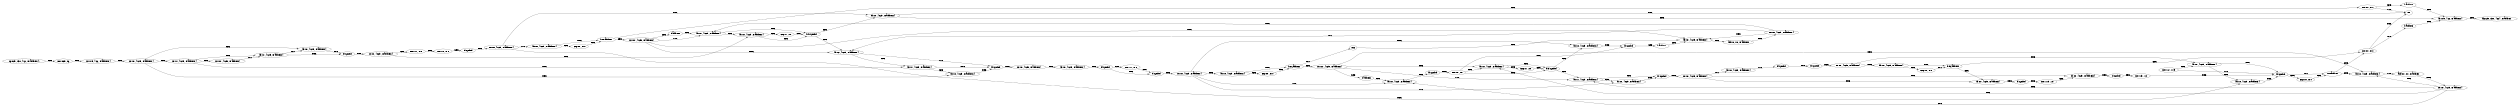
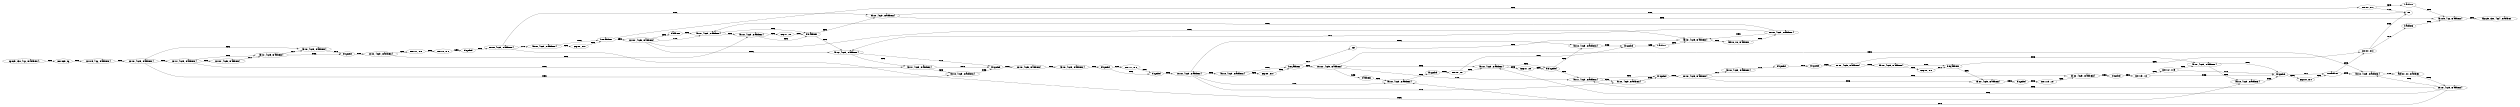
(812, 34) -> (812, 34)
(1353, 48) -> (1353, 48)
none -> (2154, 73)
(1505, 74) -> none
